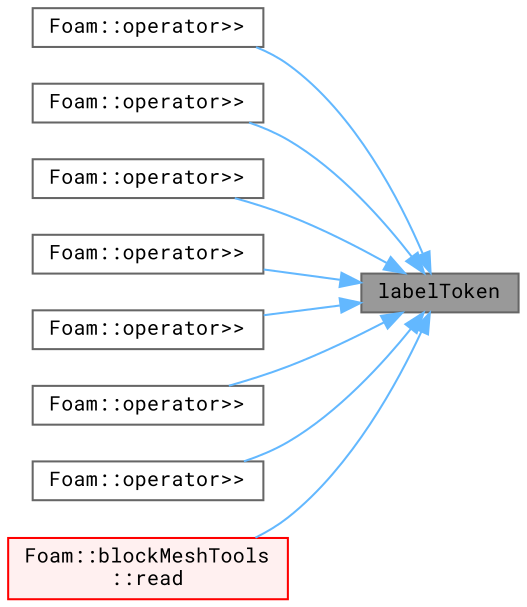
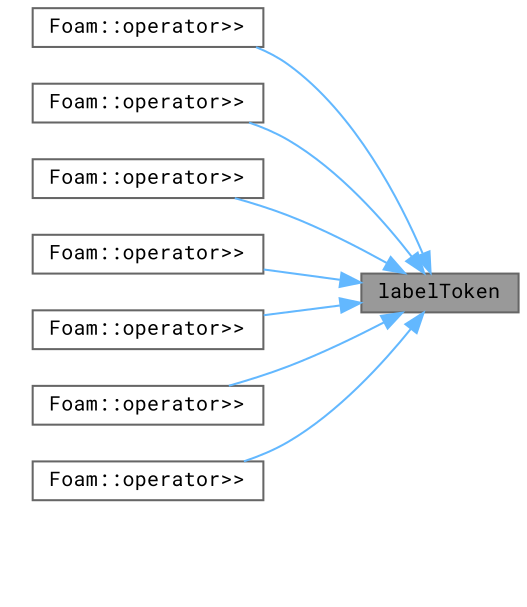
(148, 569) -> none
